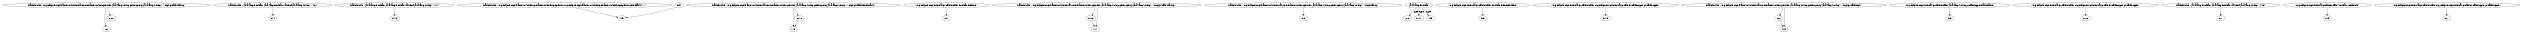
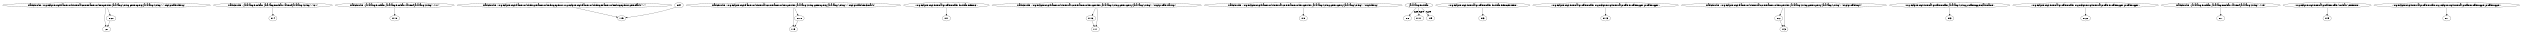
none -> (109, 23)
